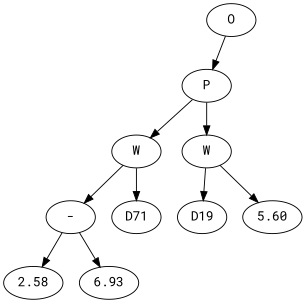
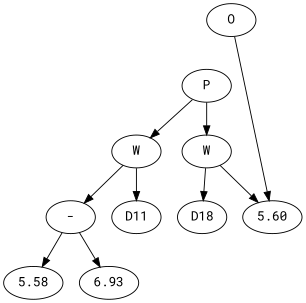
(221, 48) -> (251, 114)
(136, 217) -> (136, 217)
(202, 217) -> (202, 217)
(33, 283) -> (33, 283)
